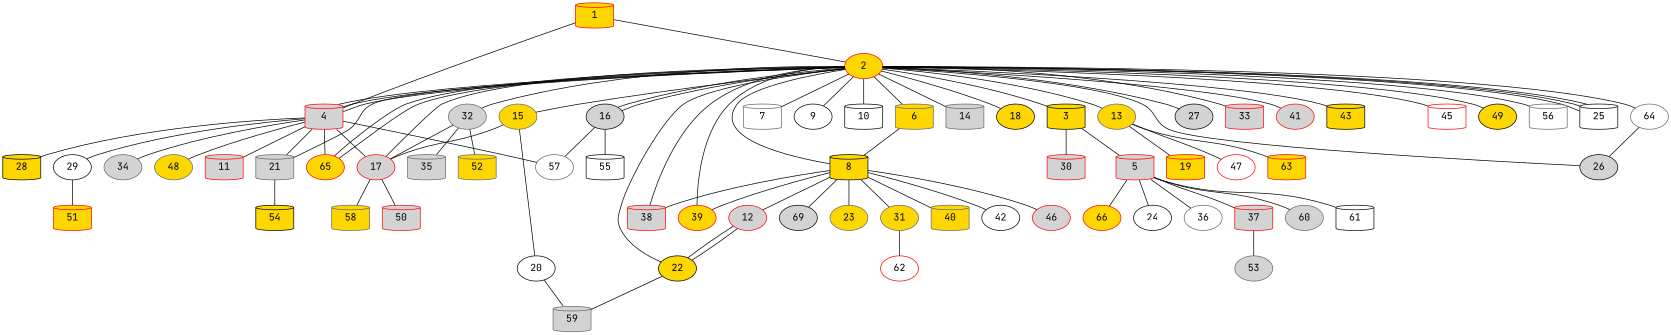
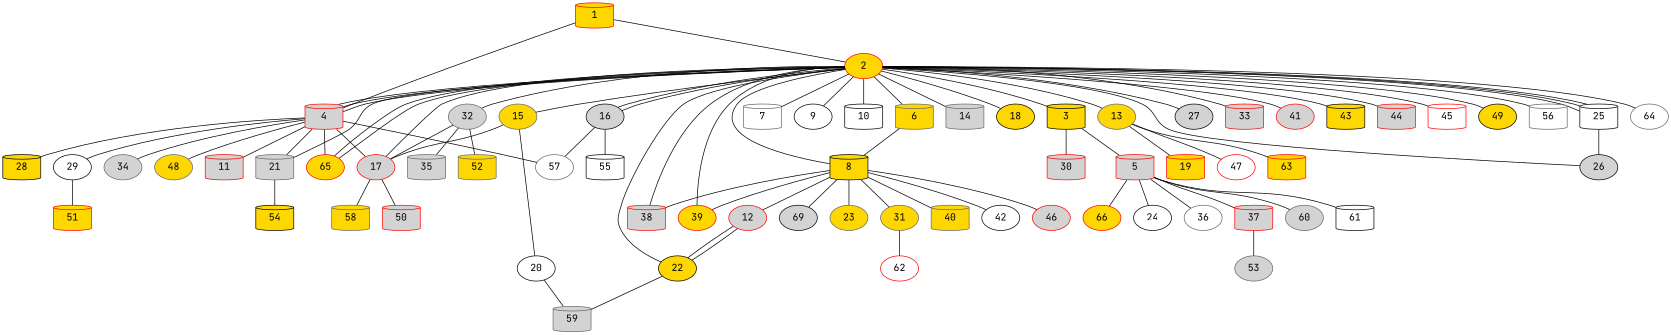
none -> (1396, 117)
(1624, 142) -> (1599, 142)
